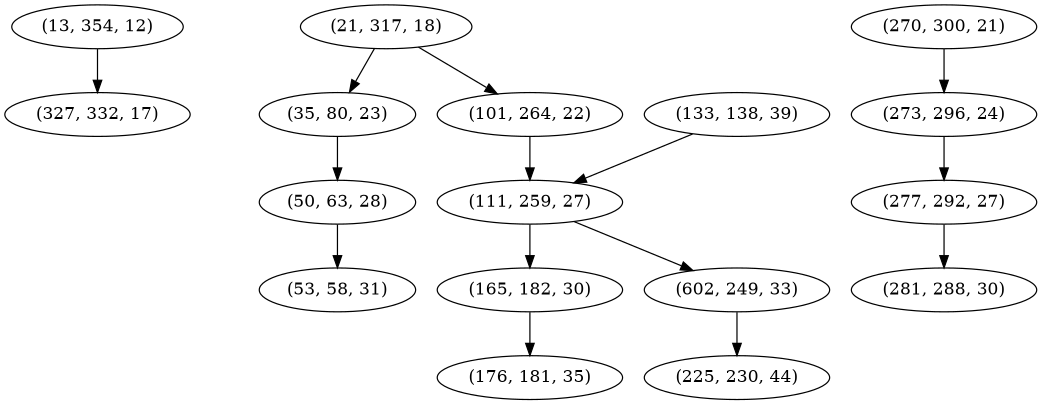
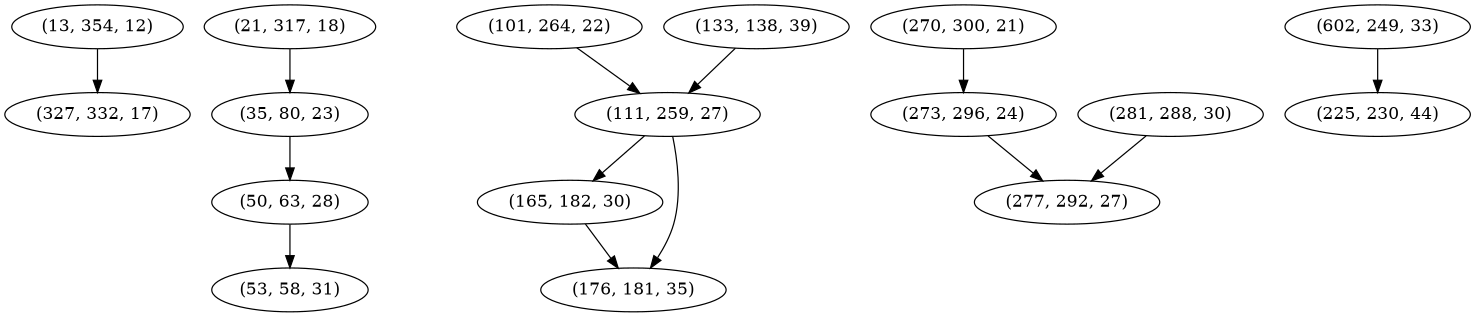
(452, 67) -> none
(944, 240) -> (1124, 154)
(628, 244) -> (678, 199)
